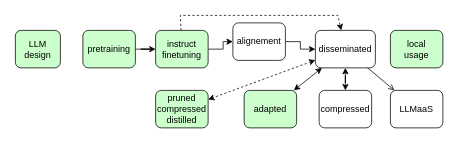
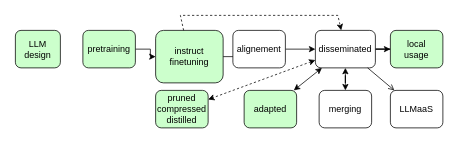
(259, 42) -> (259, 49)
(182, 49) -> (189, 57)
none -> (385, 49)
(345, 109) -> (345, 109)
